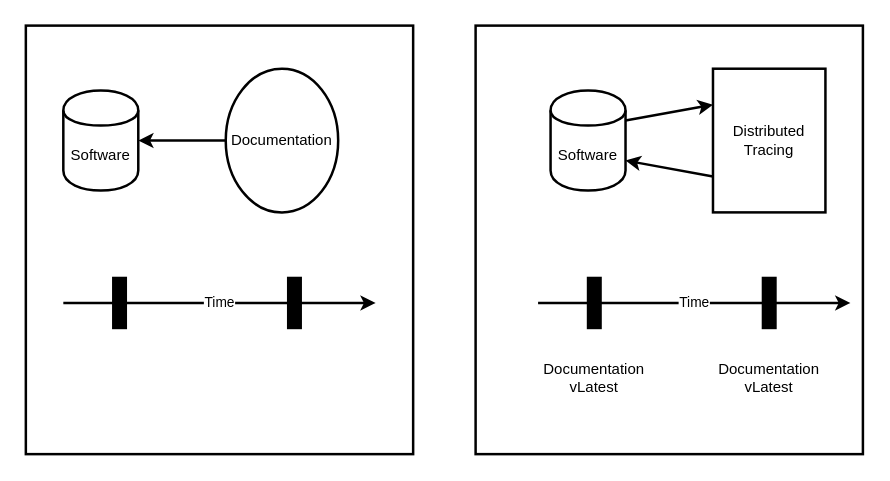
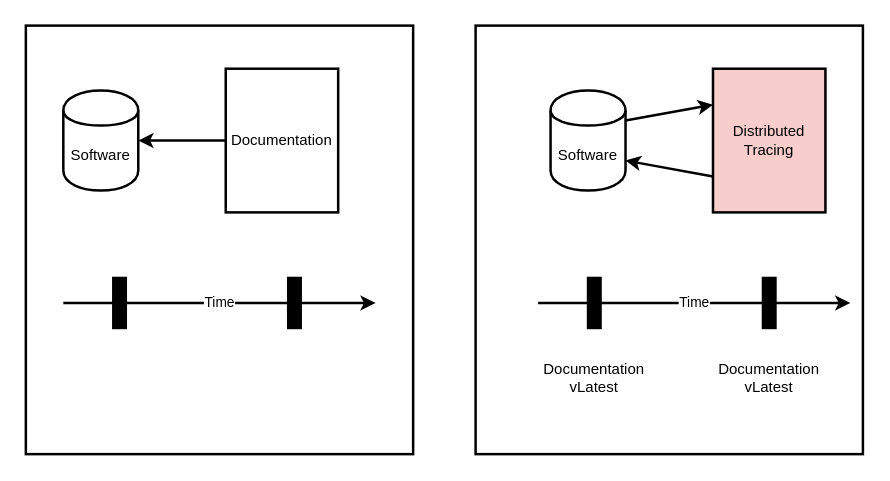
(282, 141) -> (282, 141)
(769, 141) -> (769, 141)
